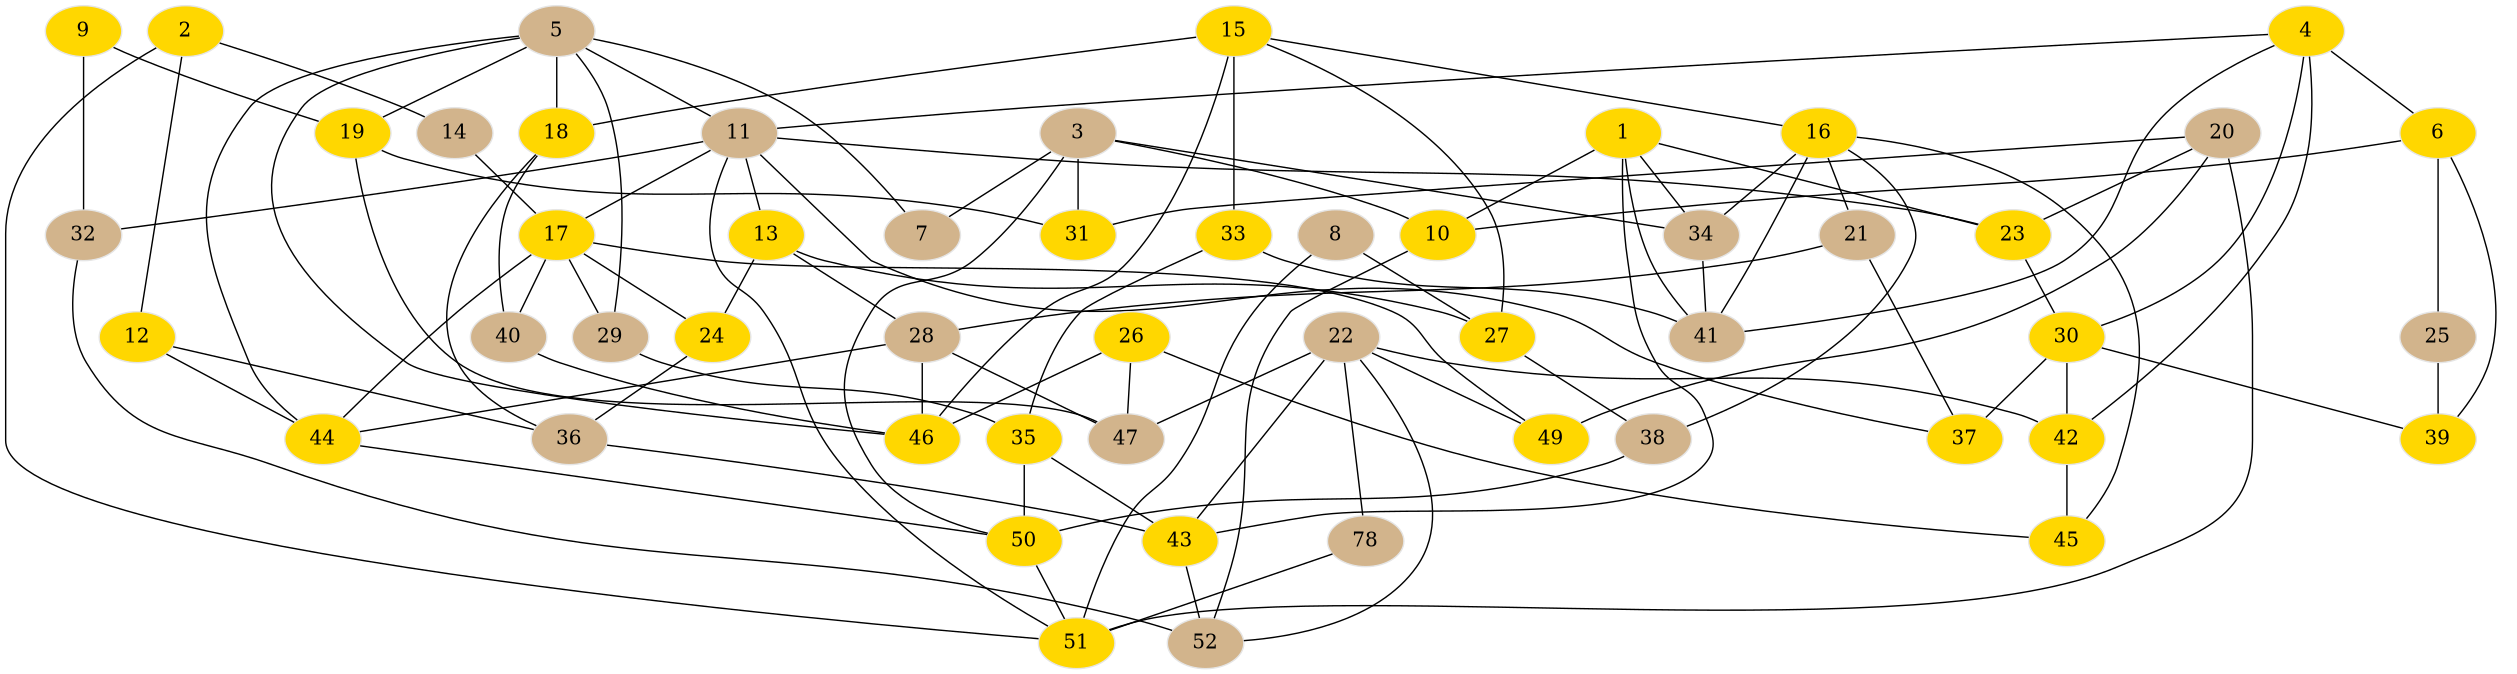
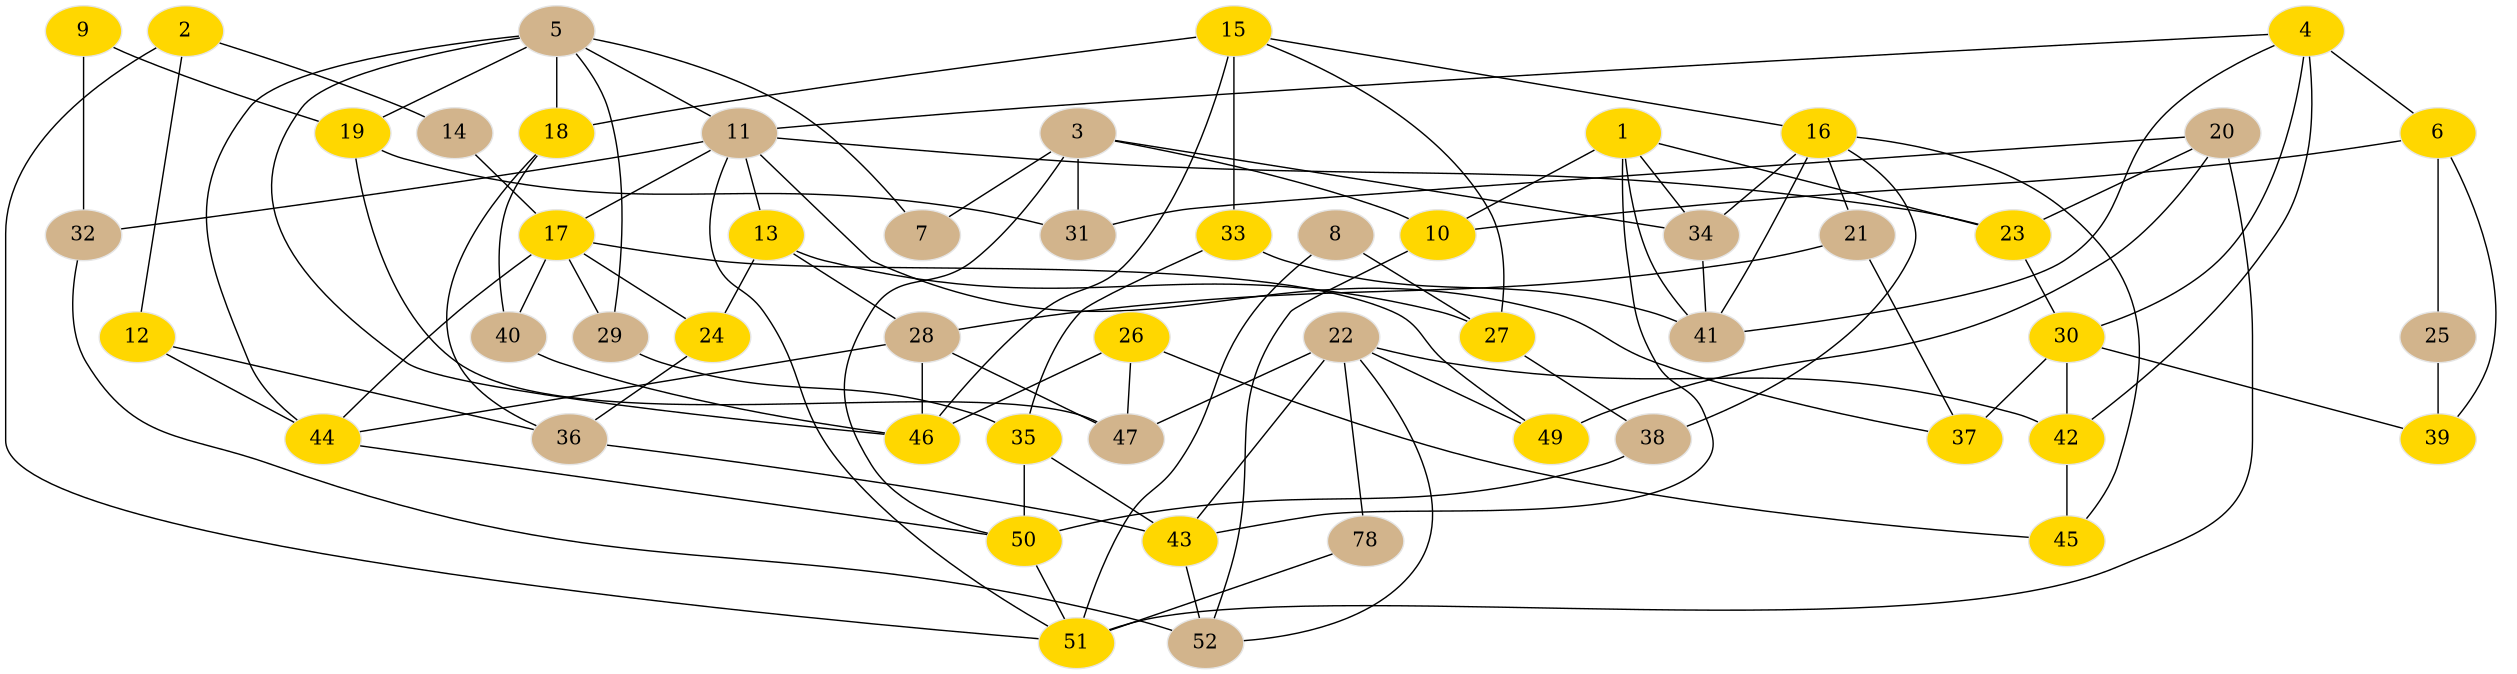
(1078, 235) -> (1078, 235)
